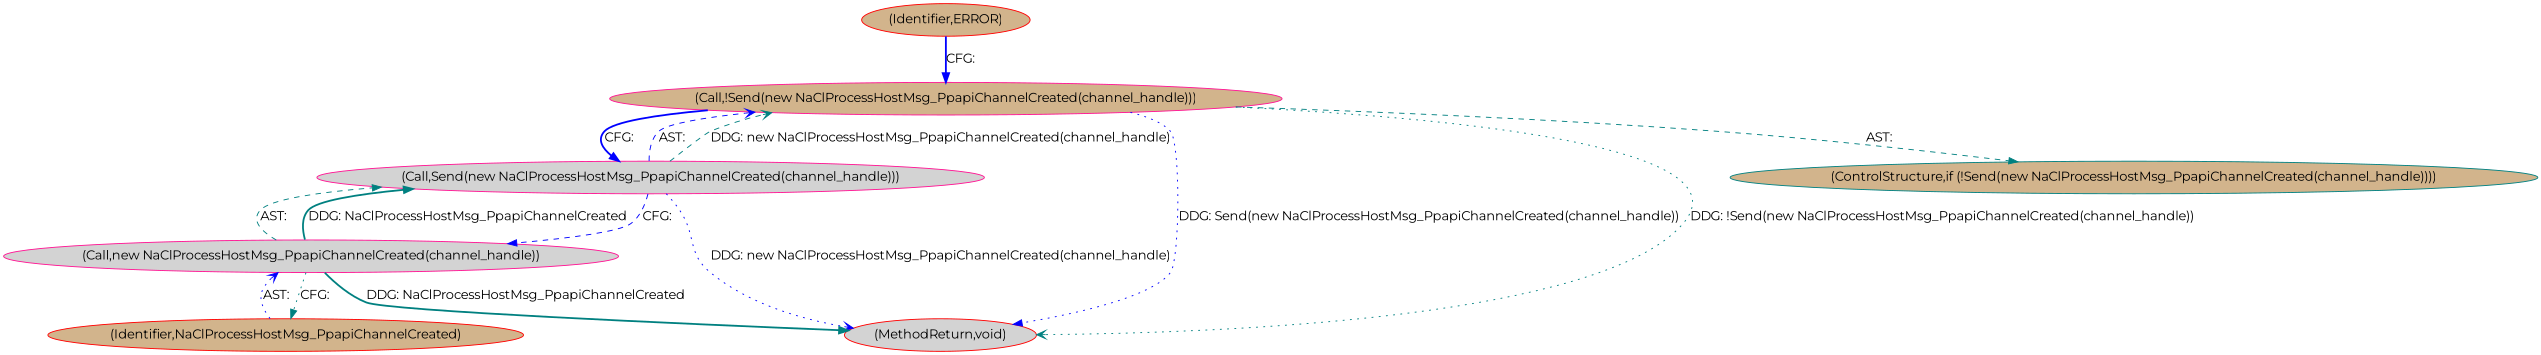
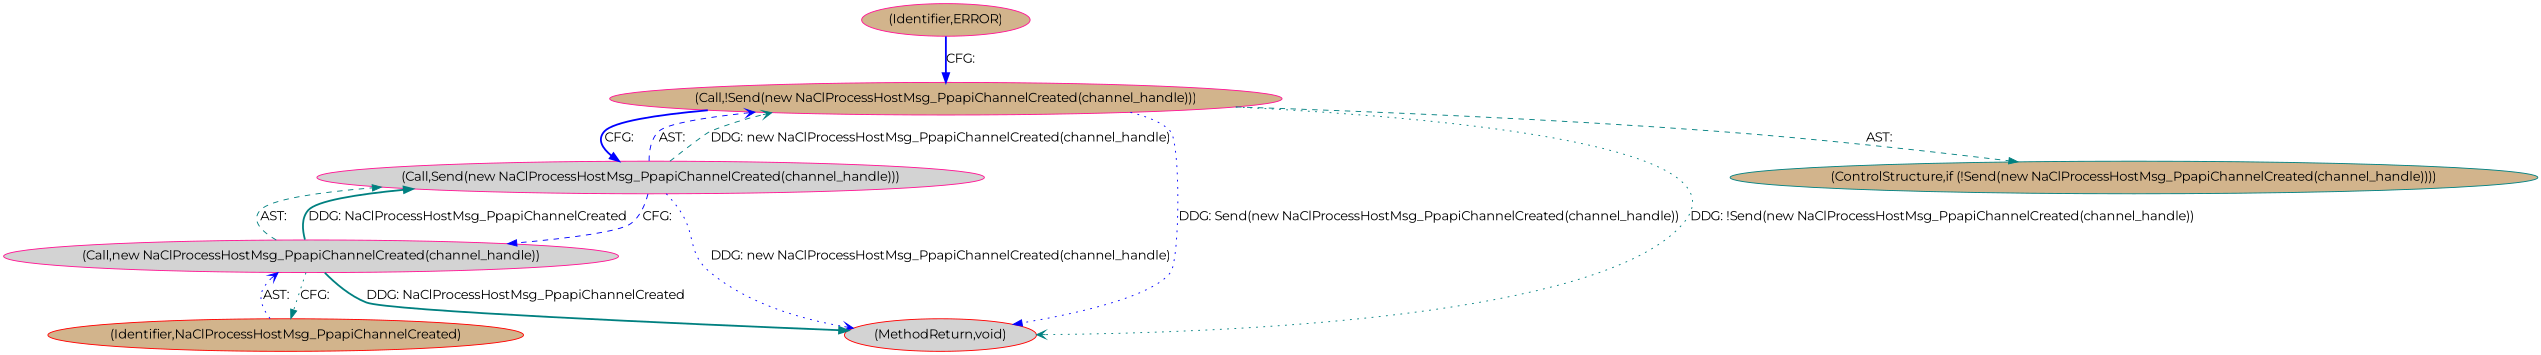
(946, 20) -> (946, 20)
